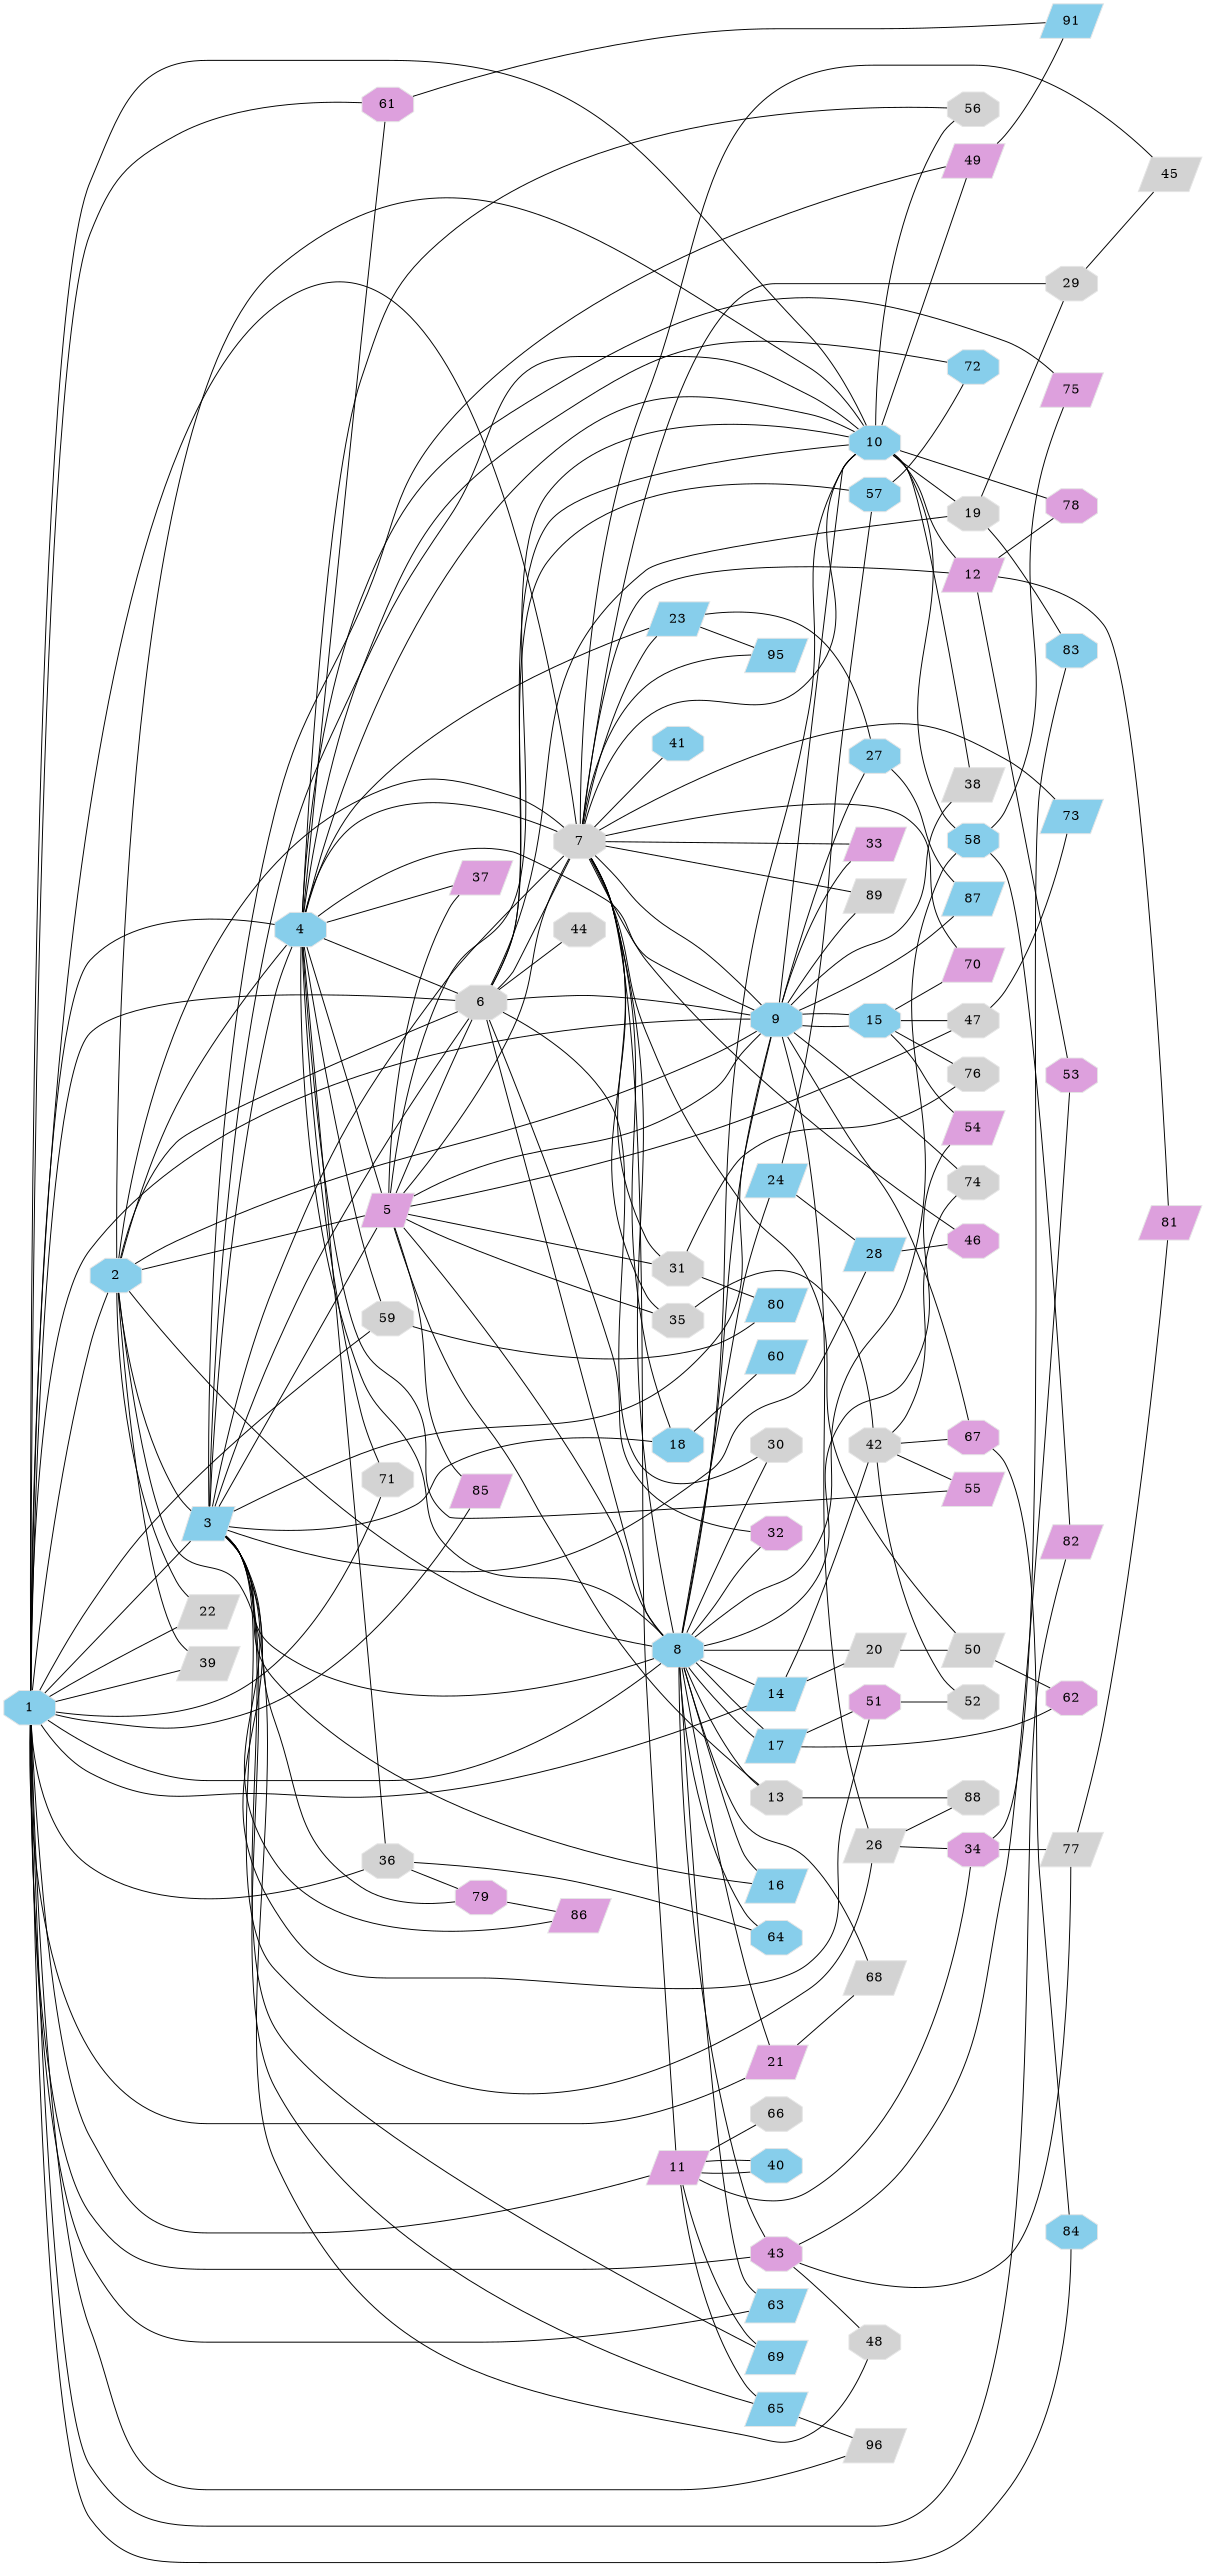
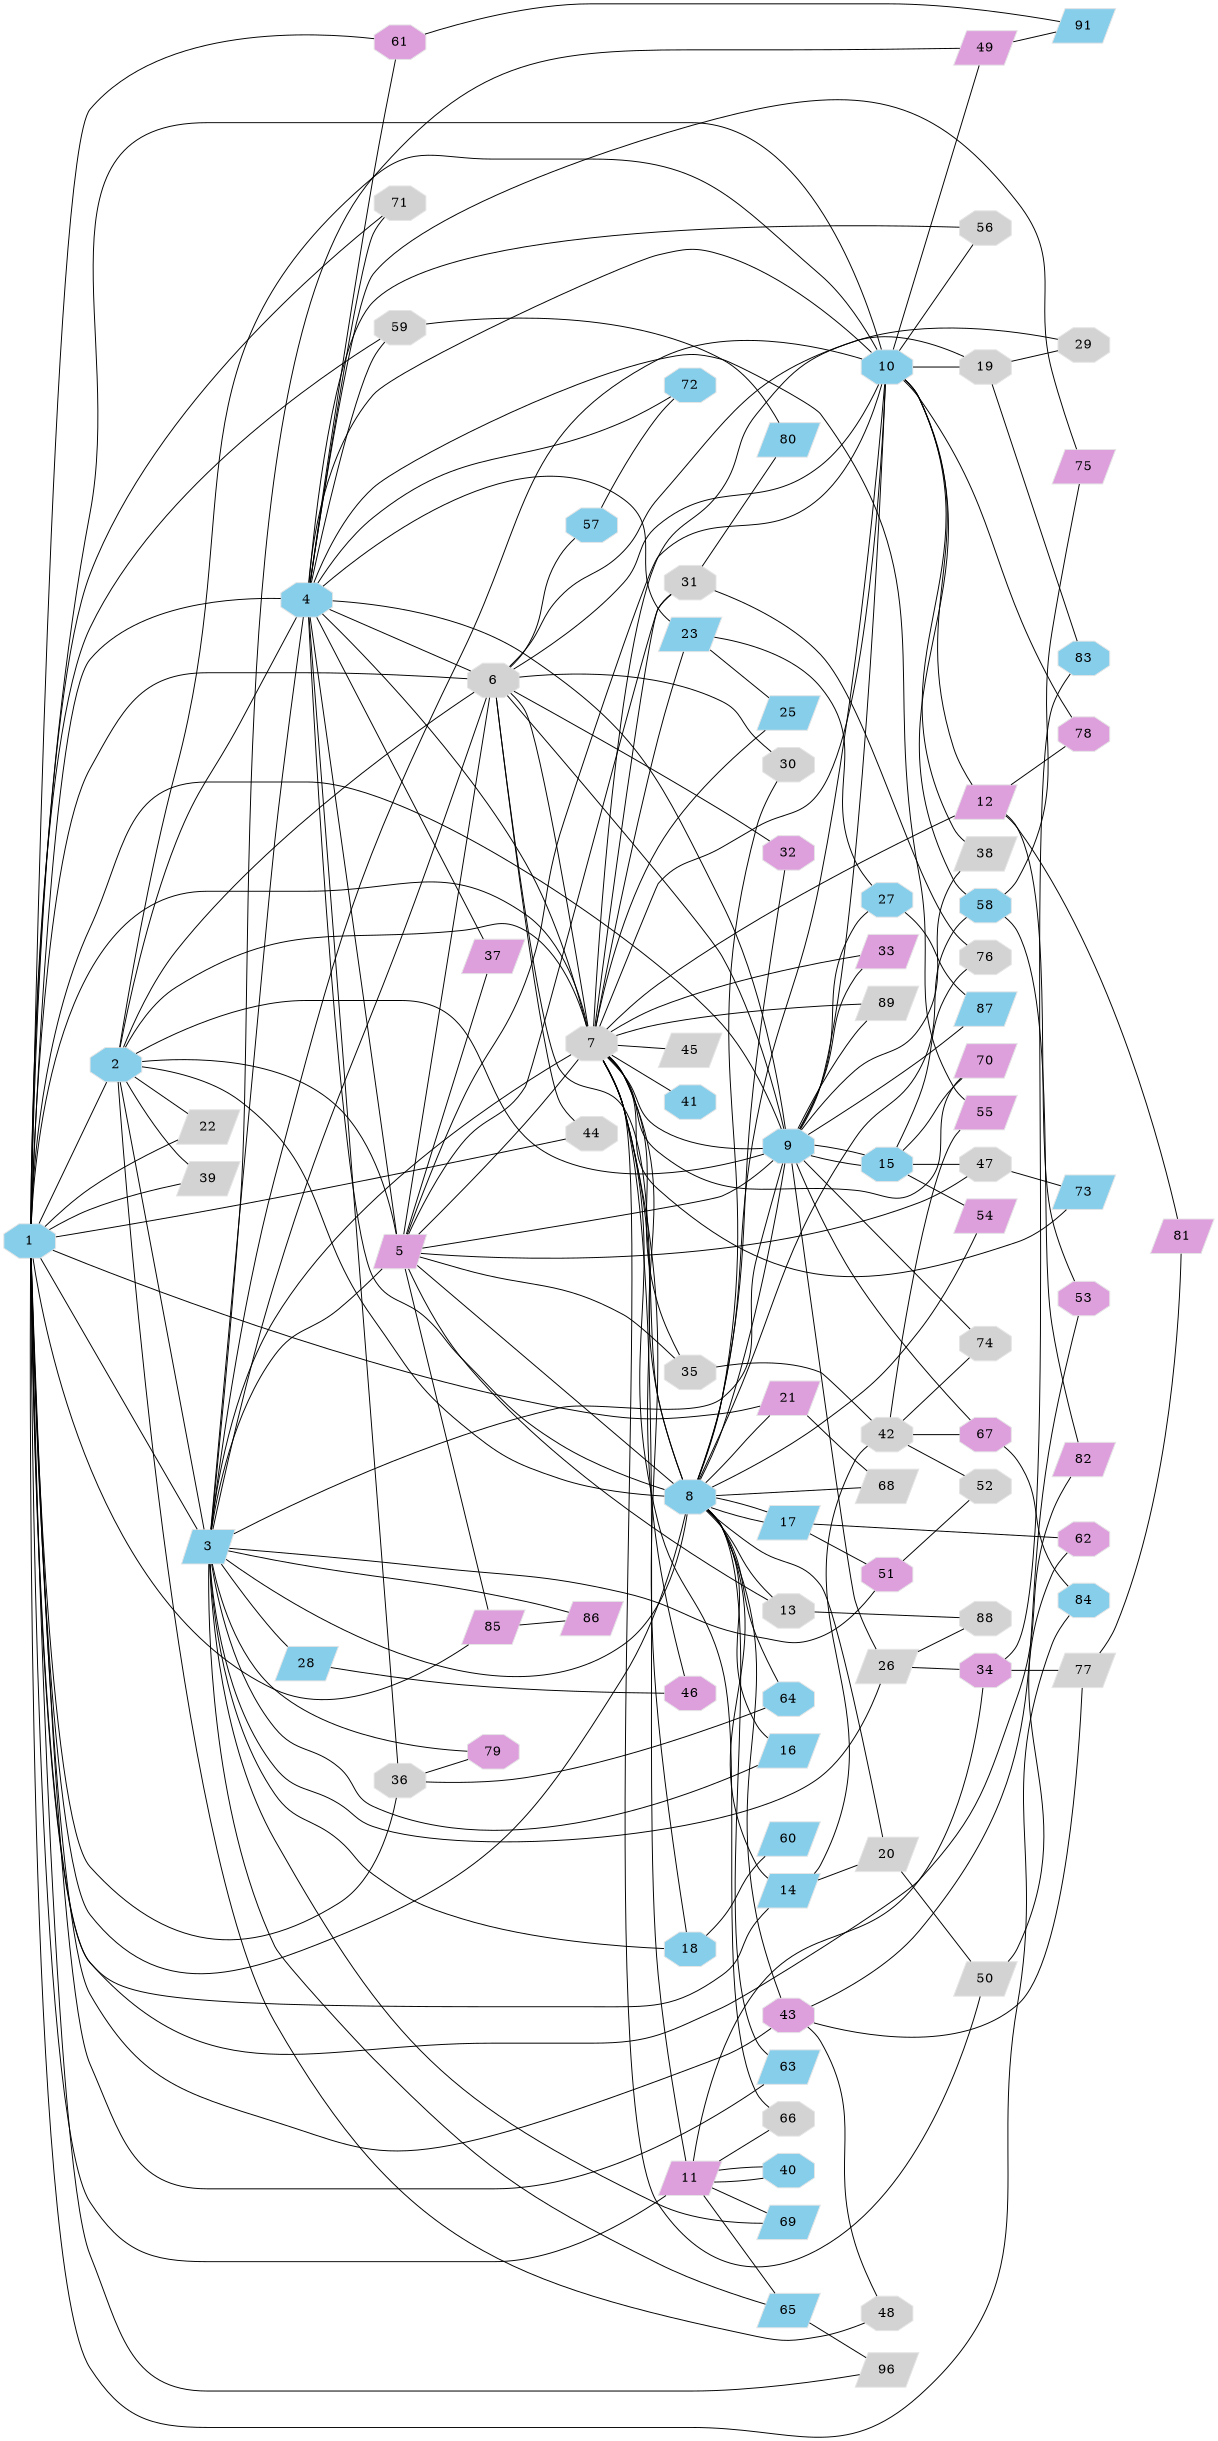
(1120, 230) -> none
(776, 656) -> (789, 713)
(776, 1181) -> none
none -> (324, 1188)
none -> (685, 1586)
(531, 1907) -> (542, 1623)
